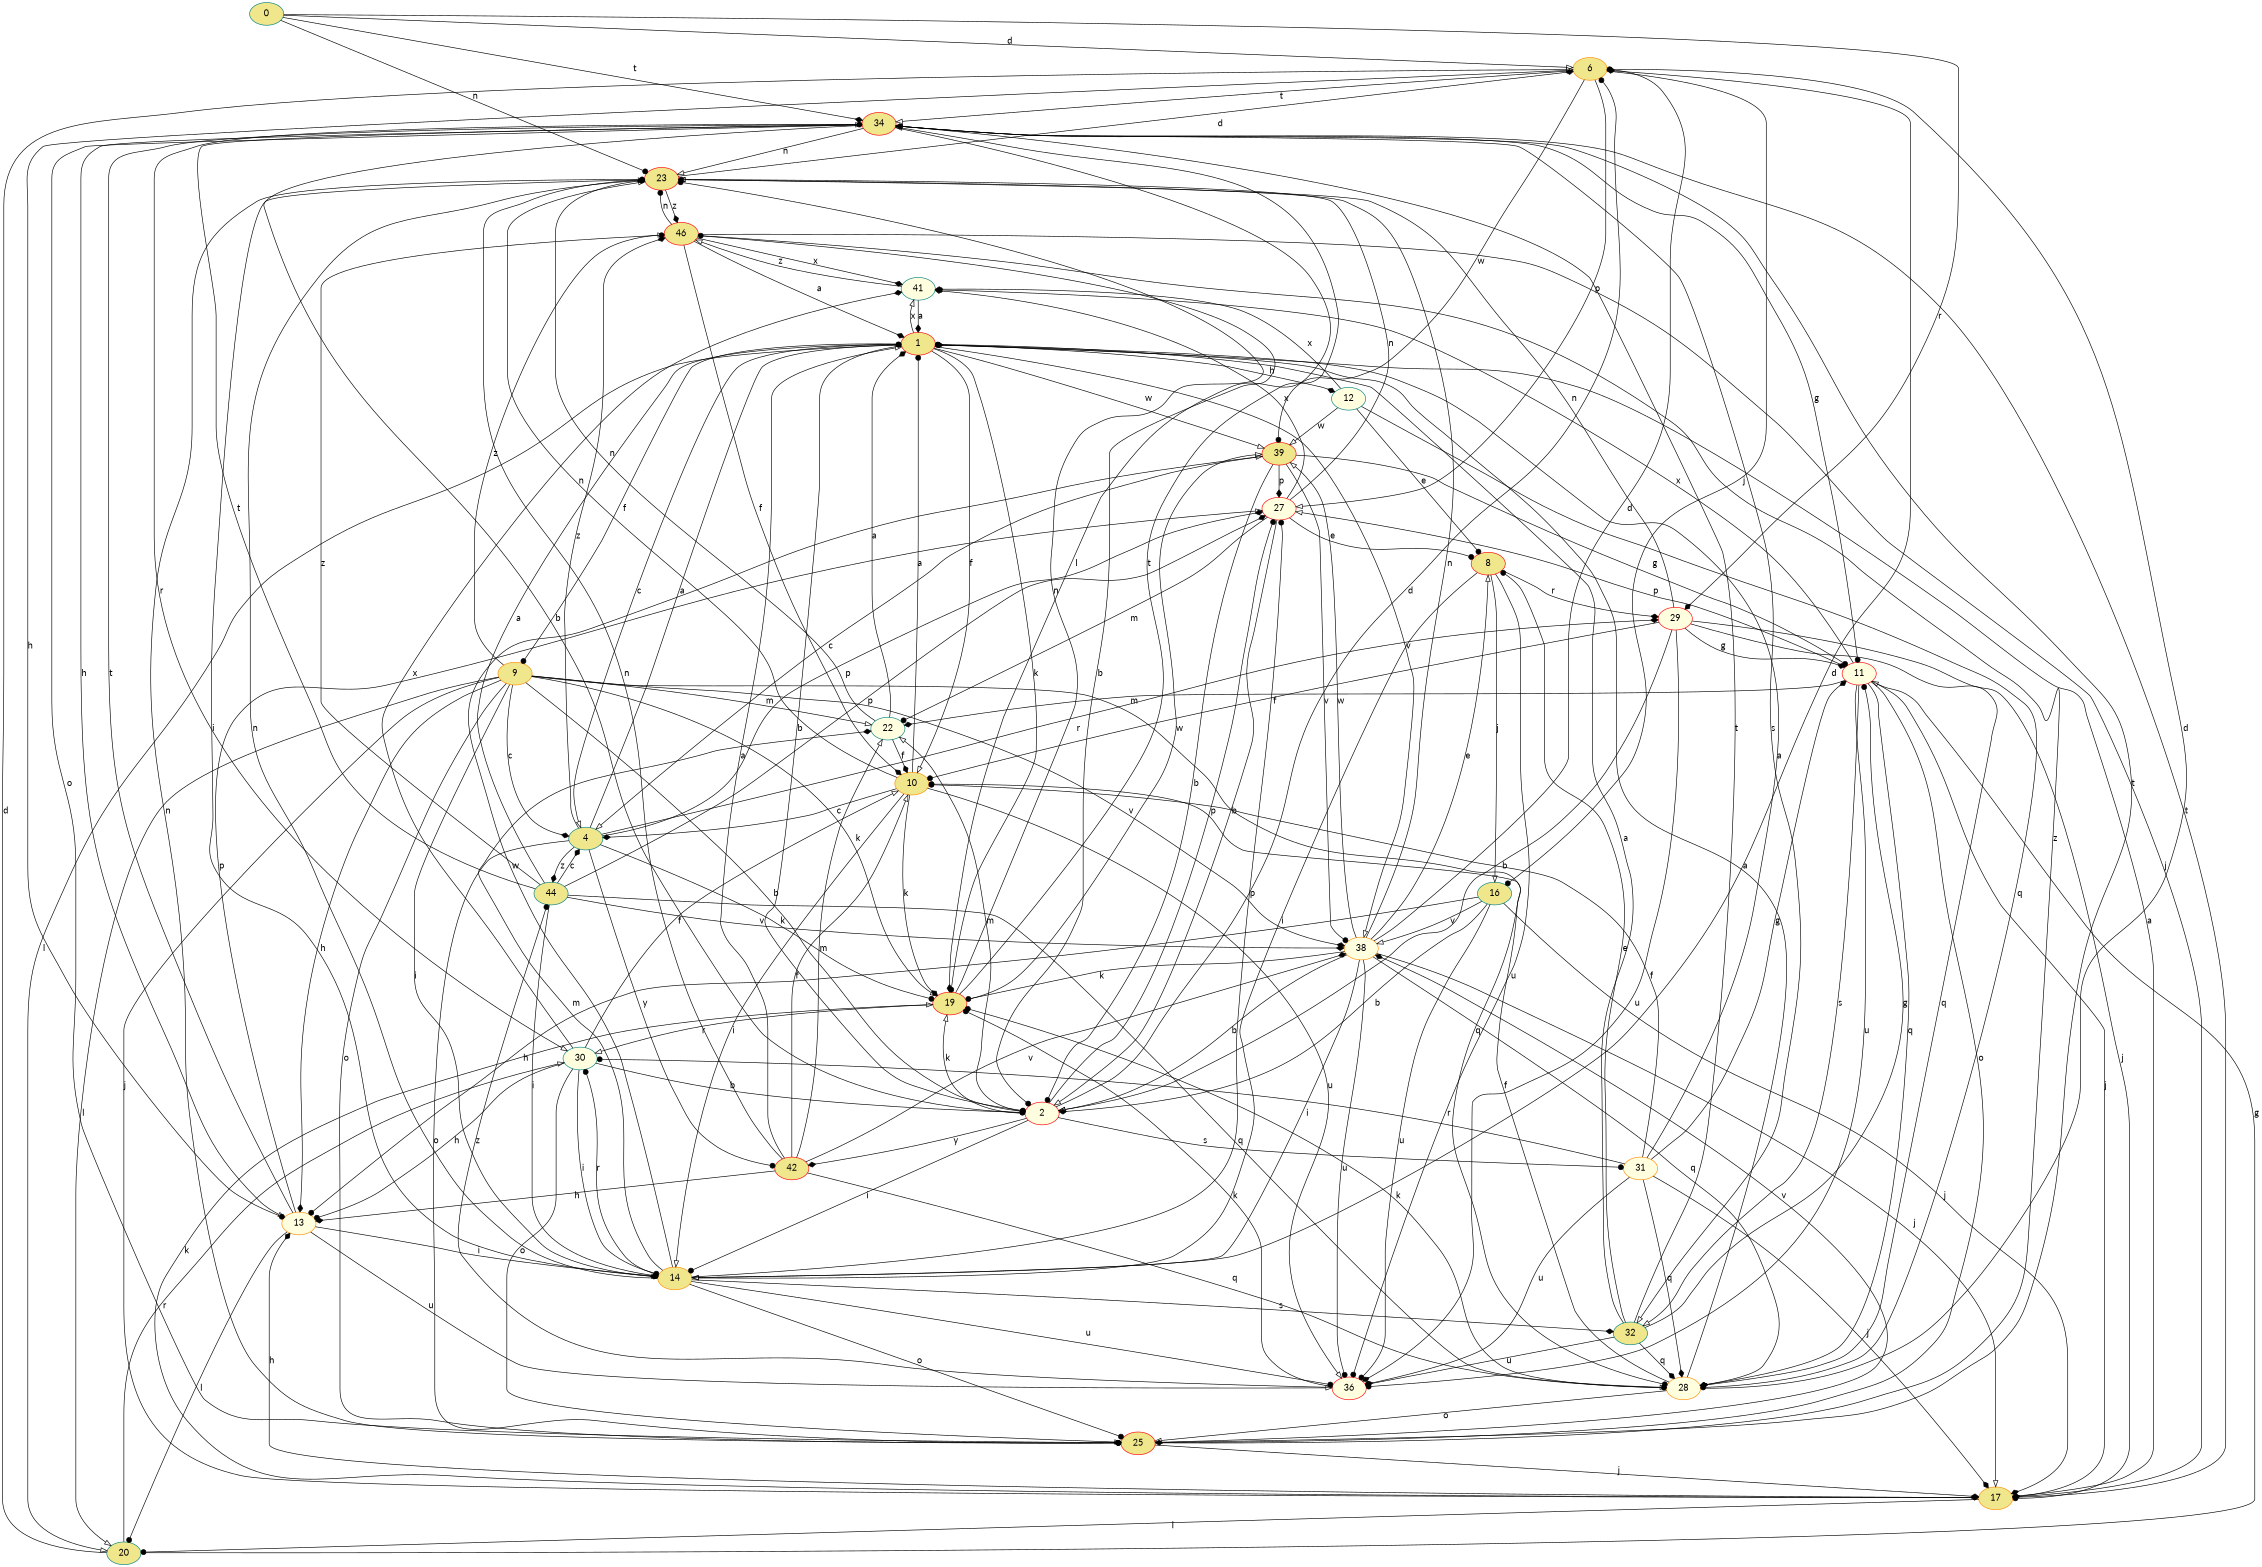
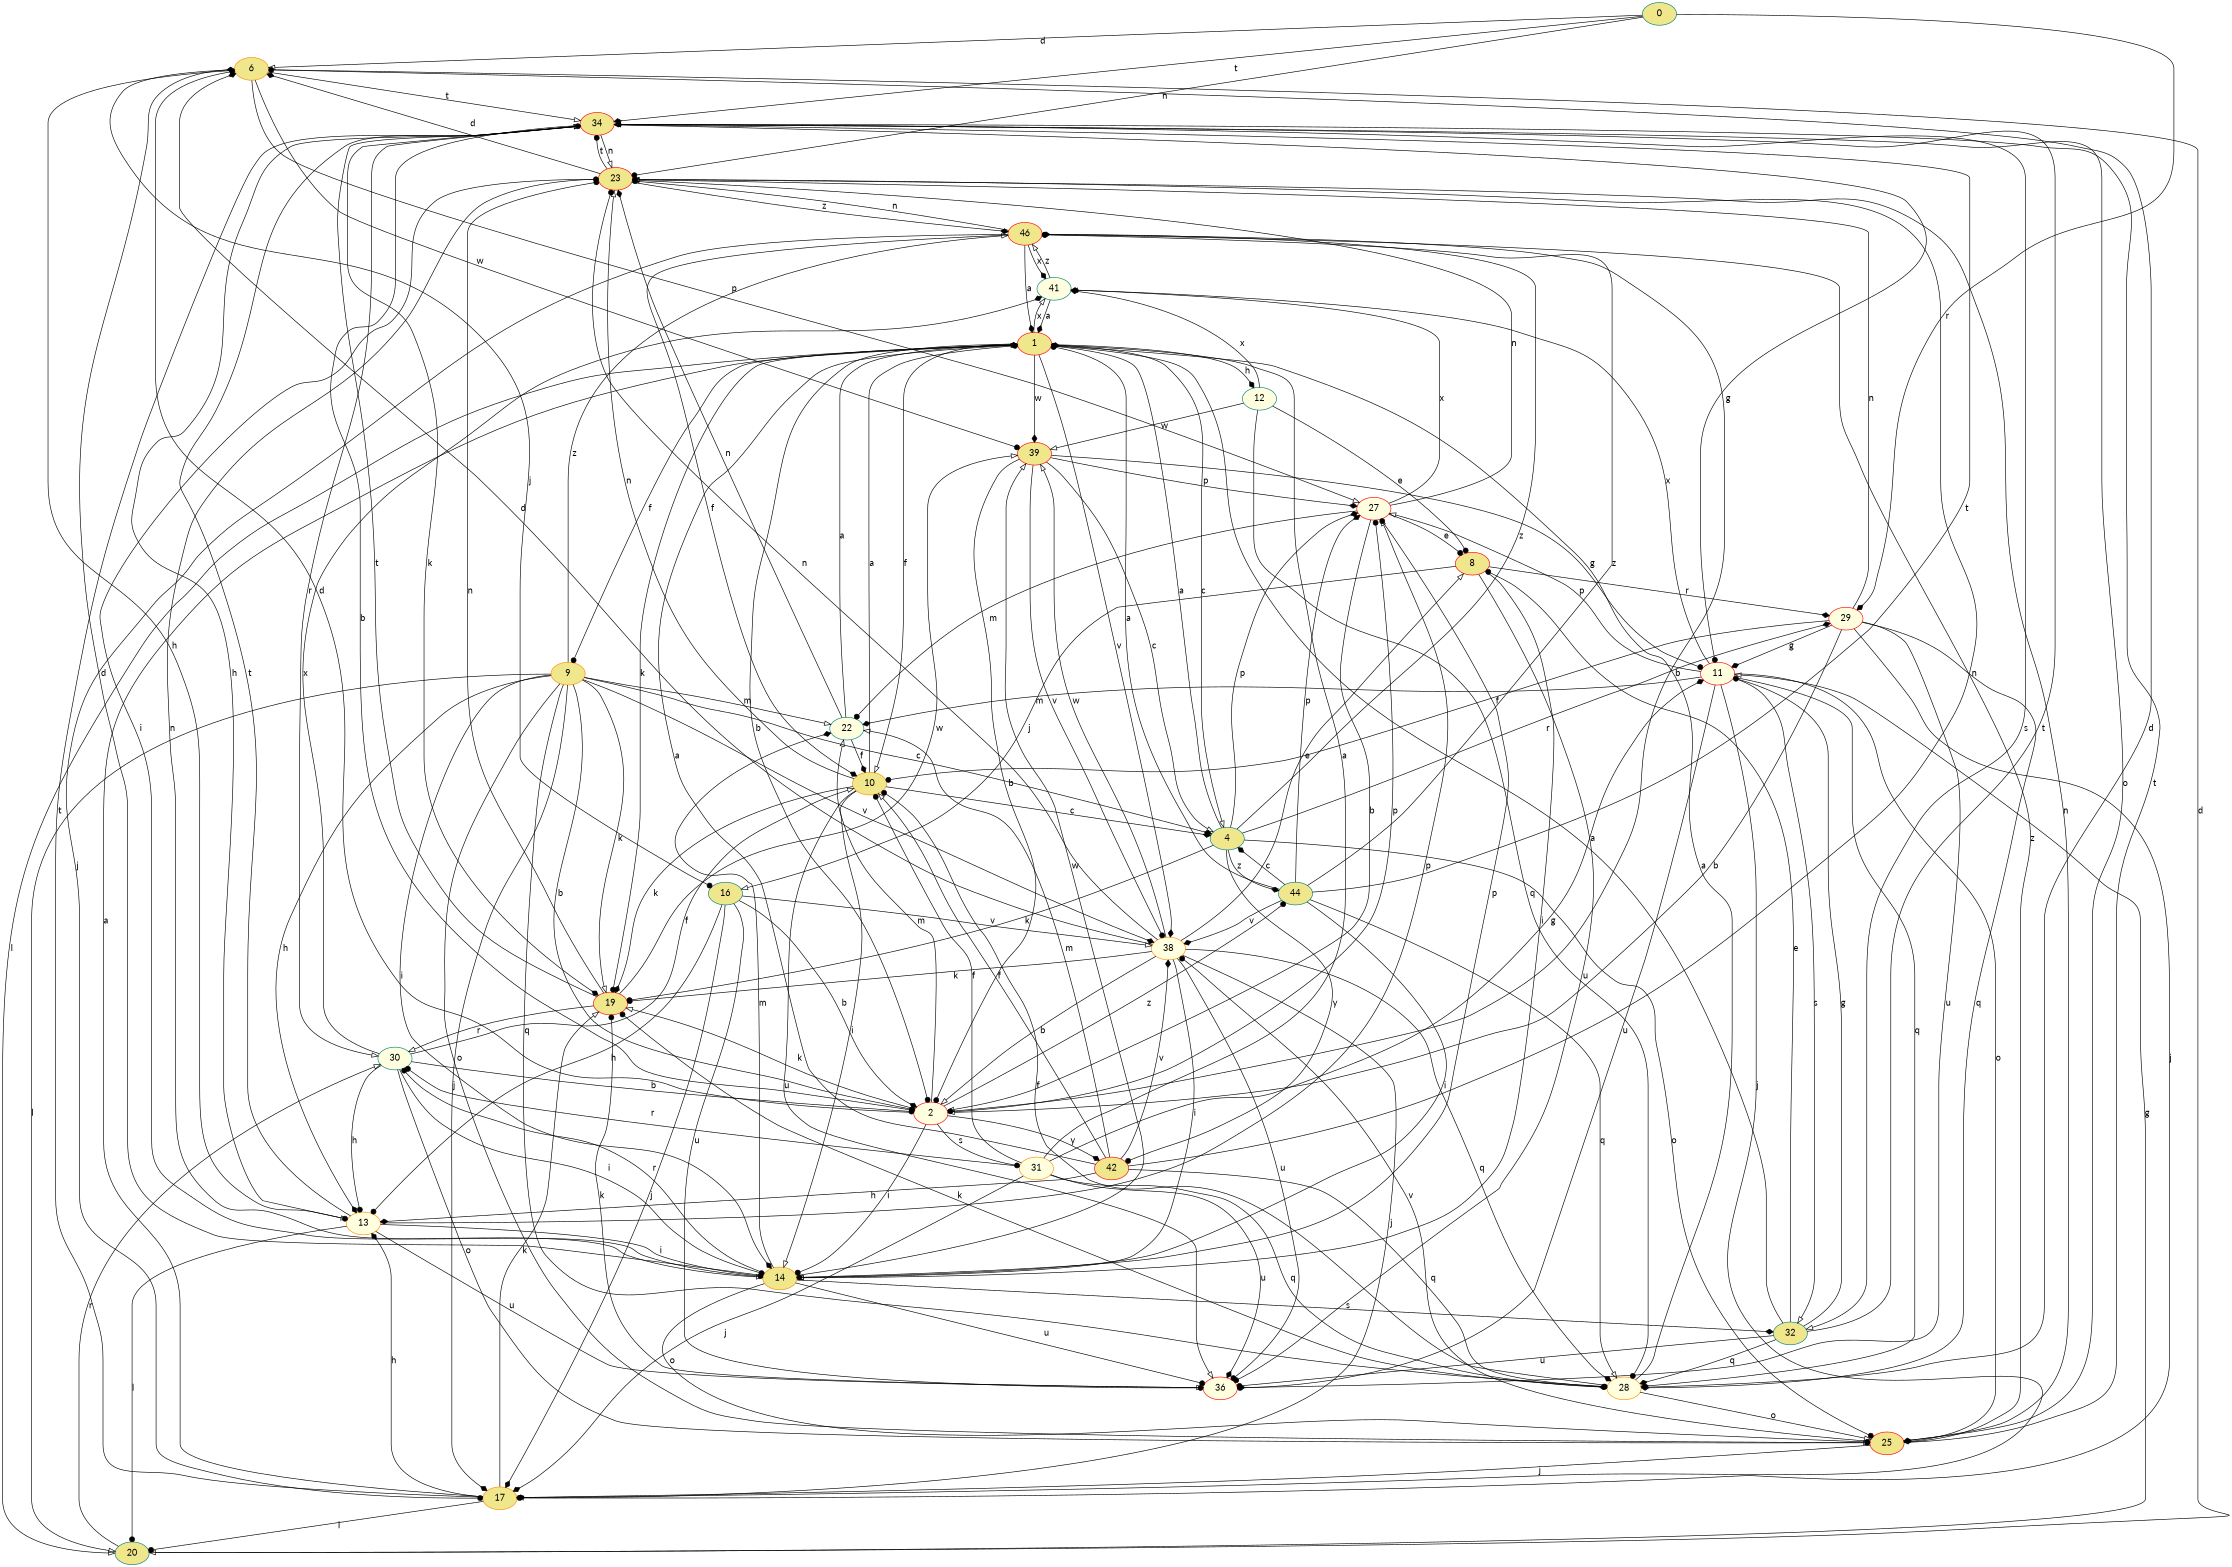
(53, 133) -> (2198, 913)
none -> (600, 155)
(1097, 395) -> (1034, 395)
(1332, 479) -> (1114, 640)
(1077, 564) -> (430, 564)
(701, 1359) -> (1116, 1011)
(1852, 1378) -> (1436, 1327)
